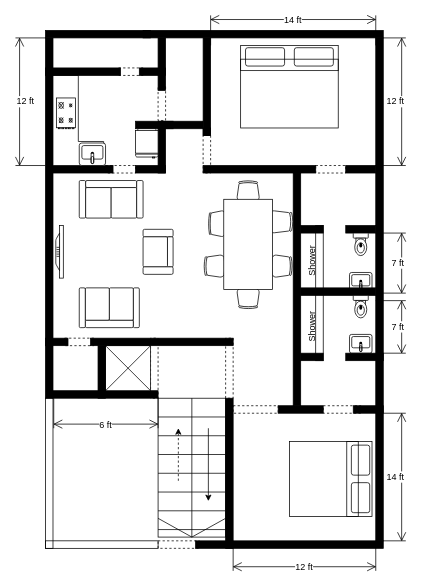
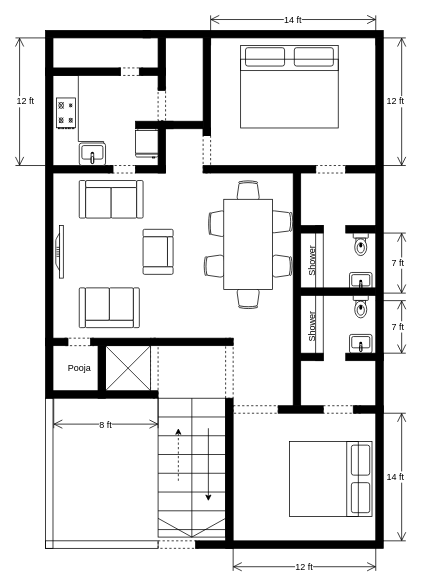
none -> (79, 368)
(106, 424) -> (106, 424)
